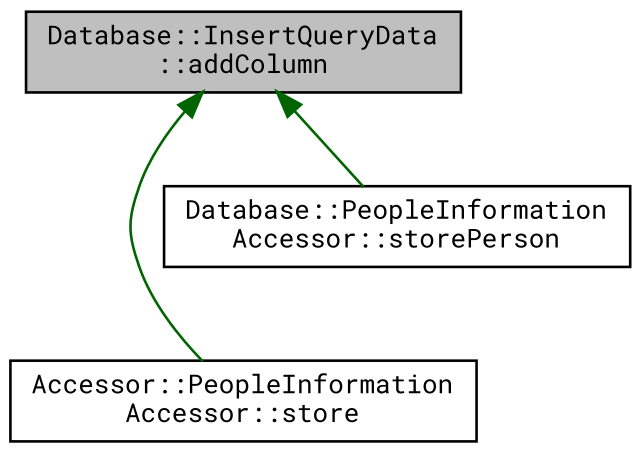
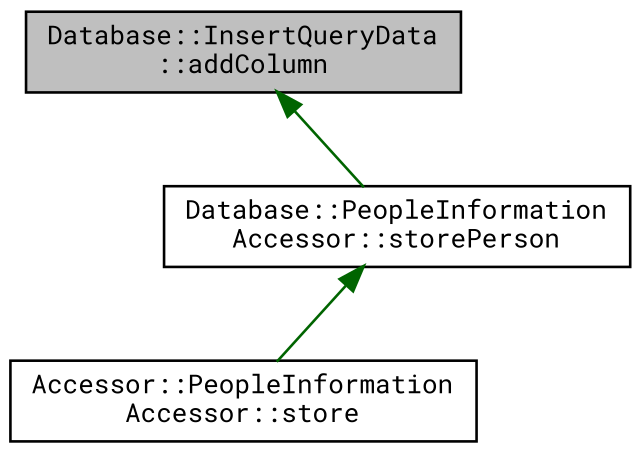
(132, 240) -> (311, 324)
